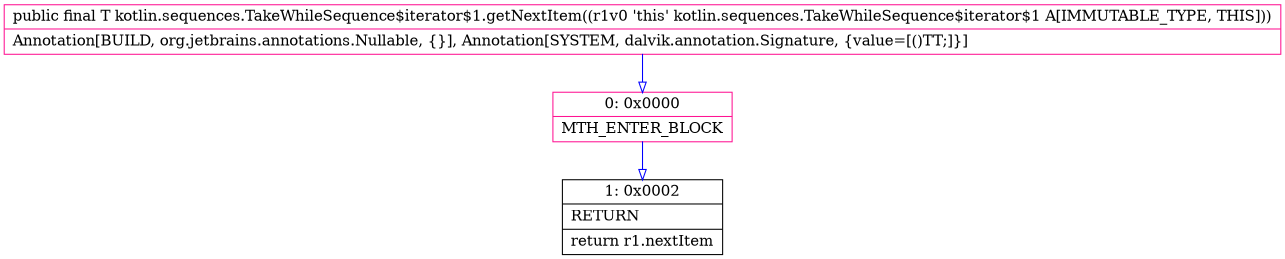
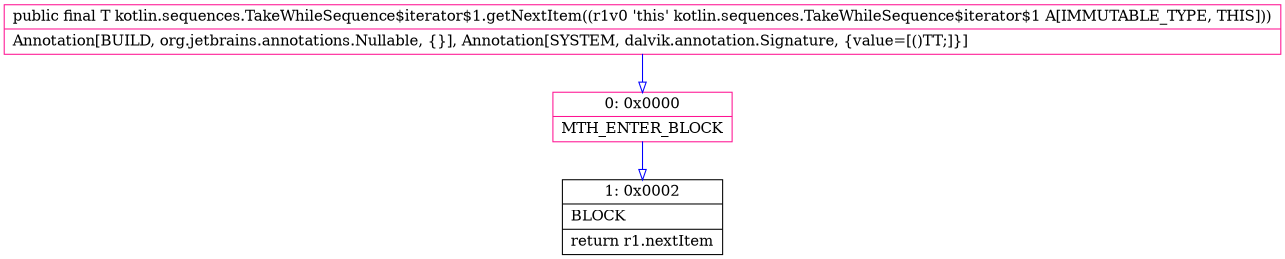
(605, 216) -> (598, 216)
